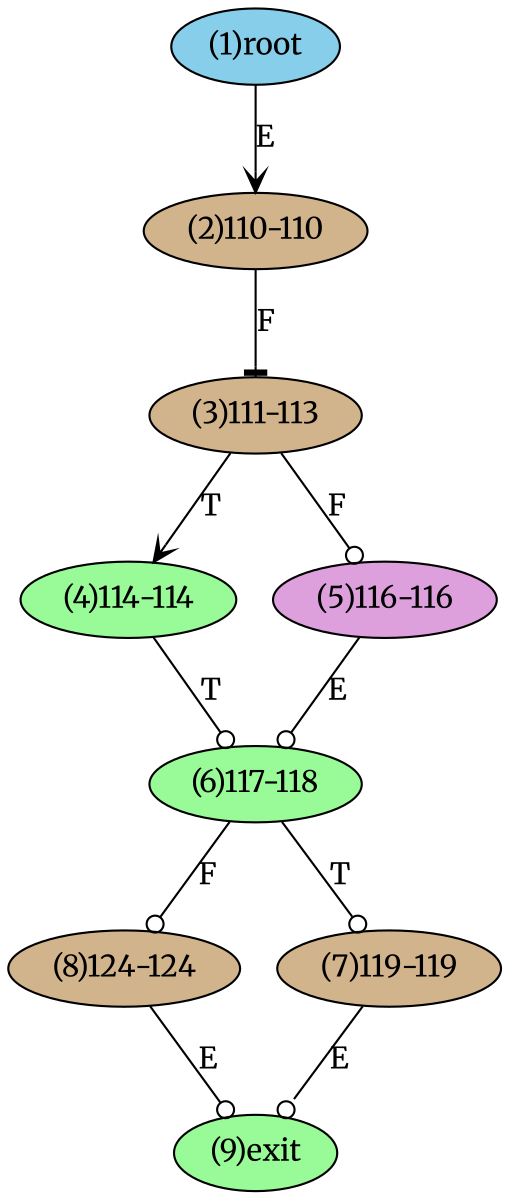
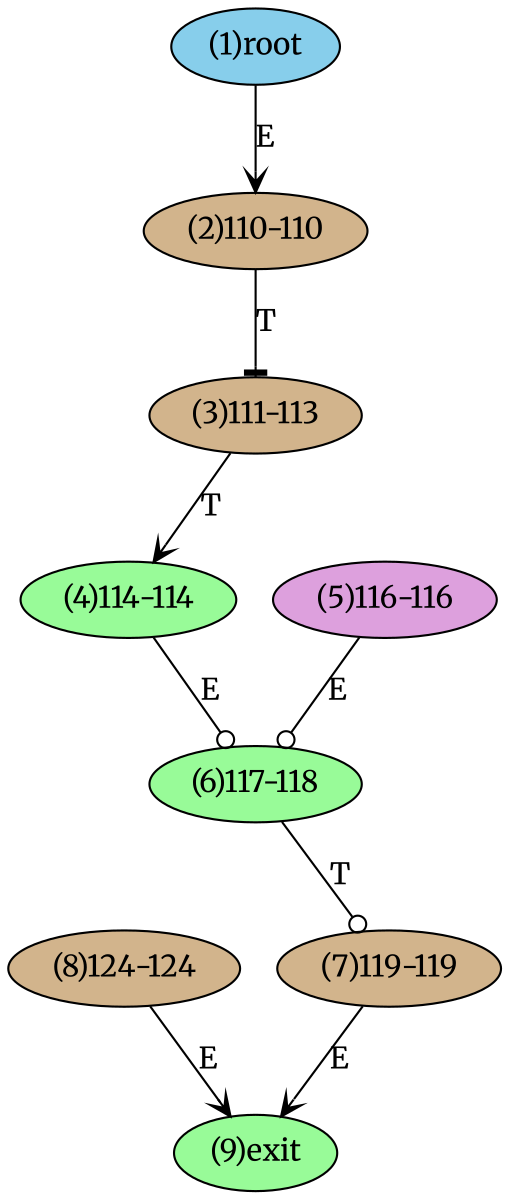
(266, 323) -> (266, 323)
(315, 501) -> none
(211, 692) -> (211, 692)
(195, 869) -> none
(328, 1053) -> (328, 1053)
(185, 1054) -> (185, 1054)
